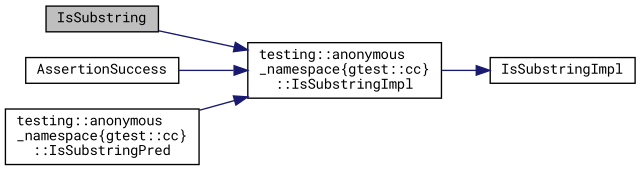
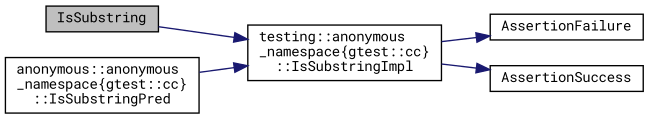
(206, 70) -> (459, 66)
(563, 70) -> (567, 27)
(102, 137) -> (102, 85)
